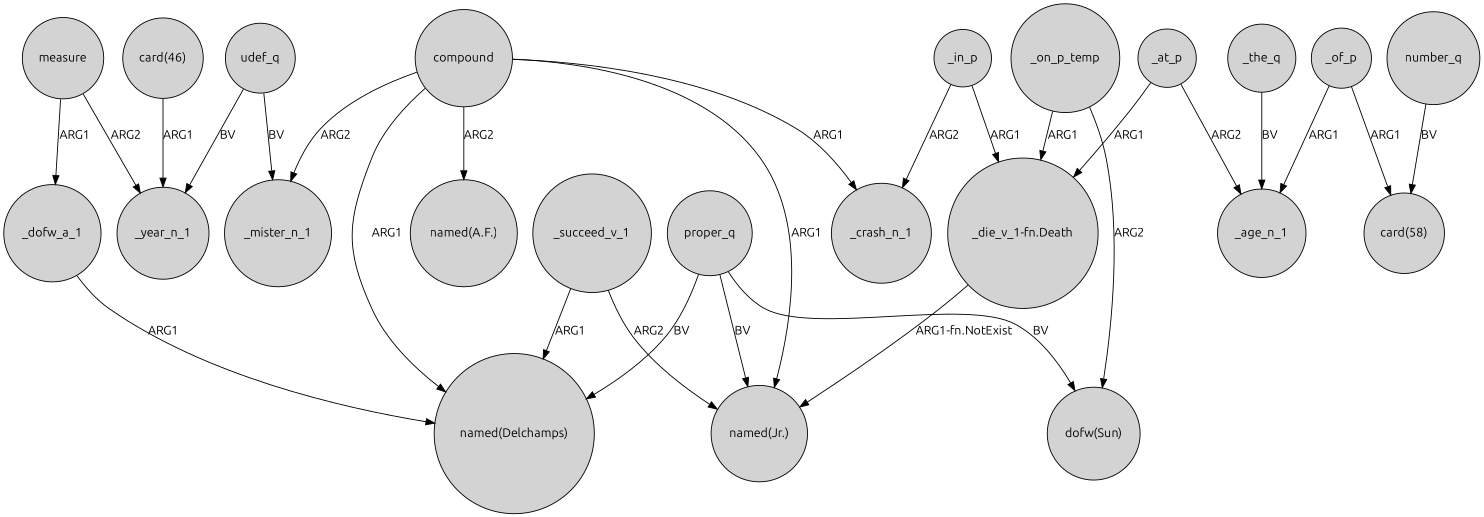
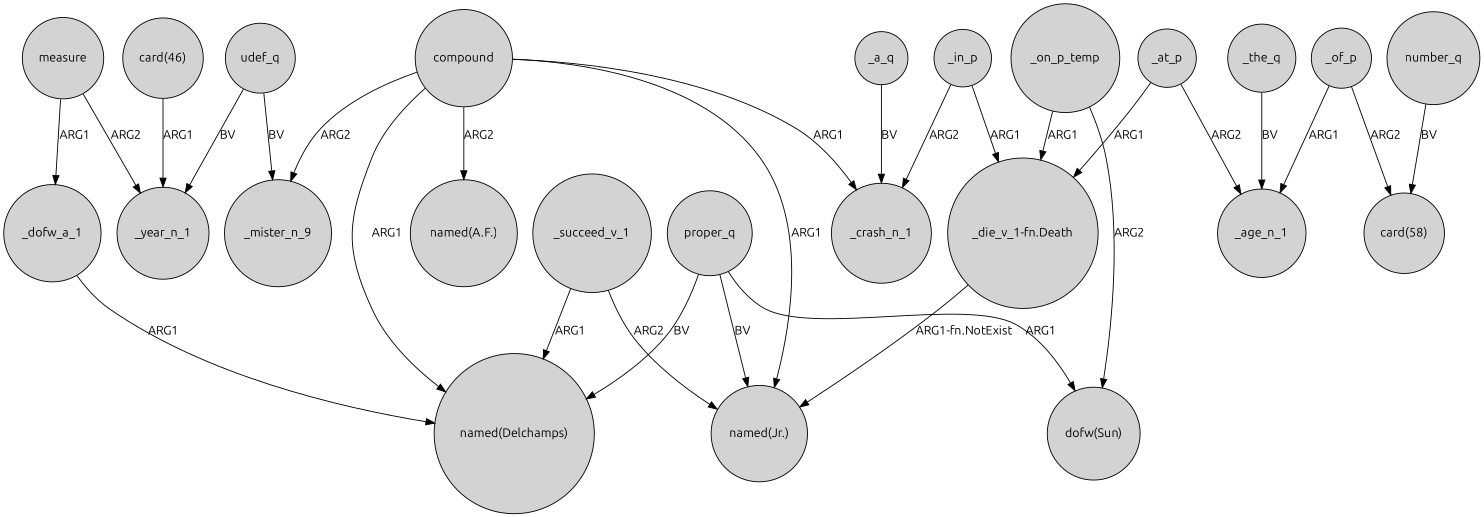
none -> (881, 58)
(1386, 135) -> (1386, 135)
(278, 233) -> (278, 233)
(1041, 331) -> (1041, 331)
